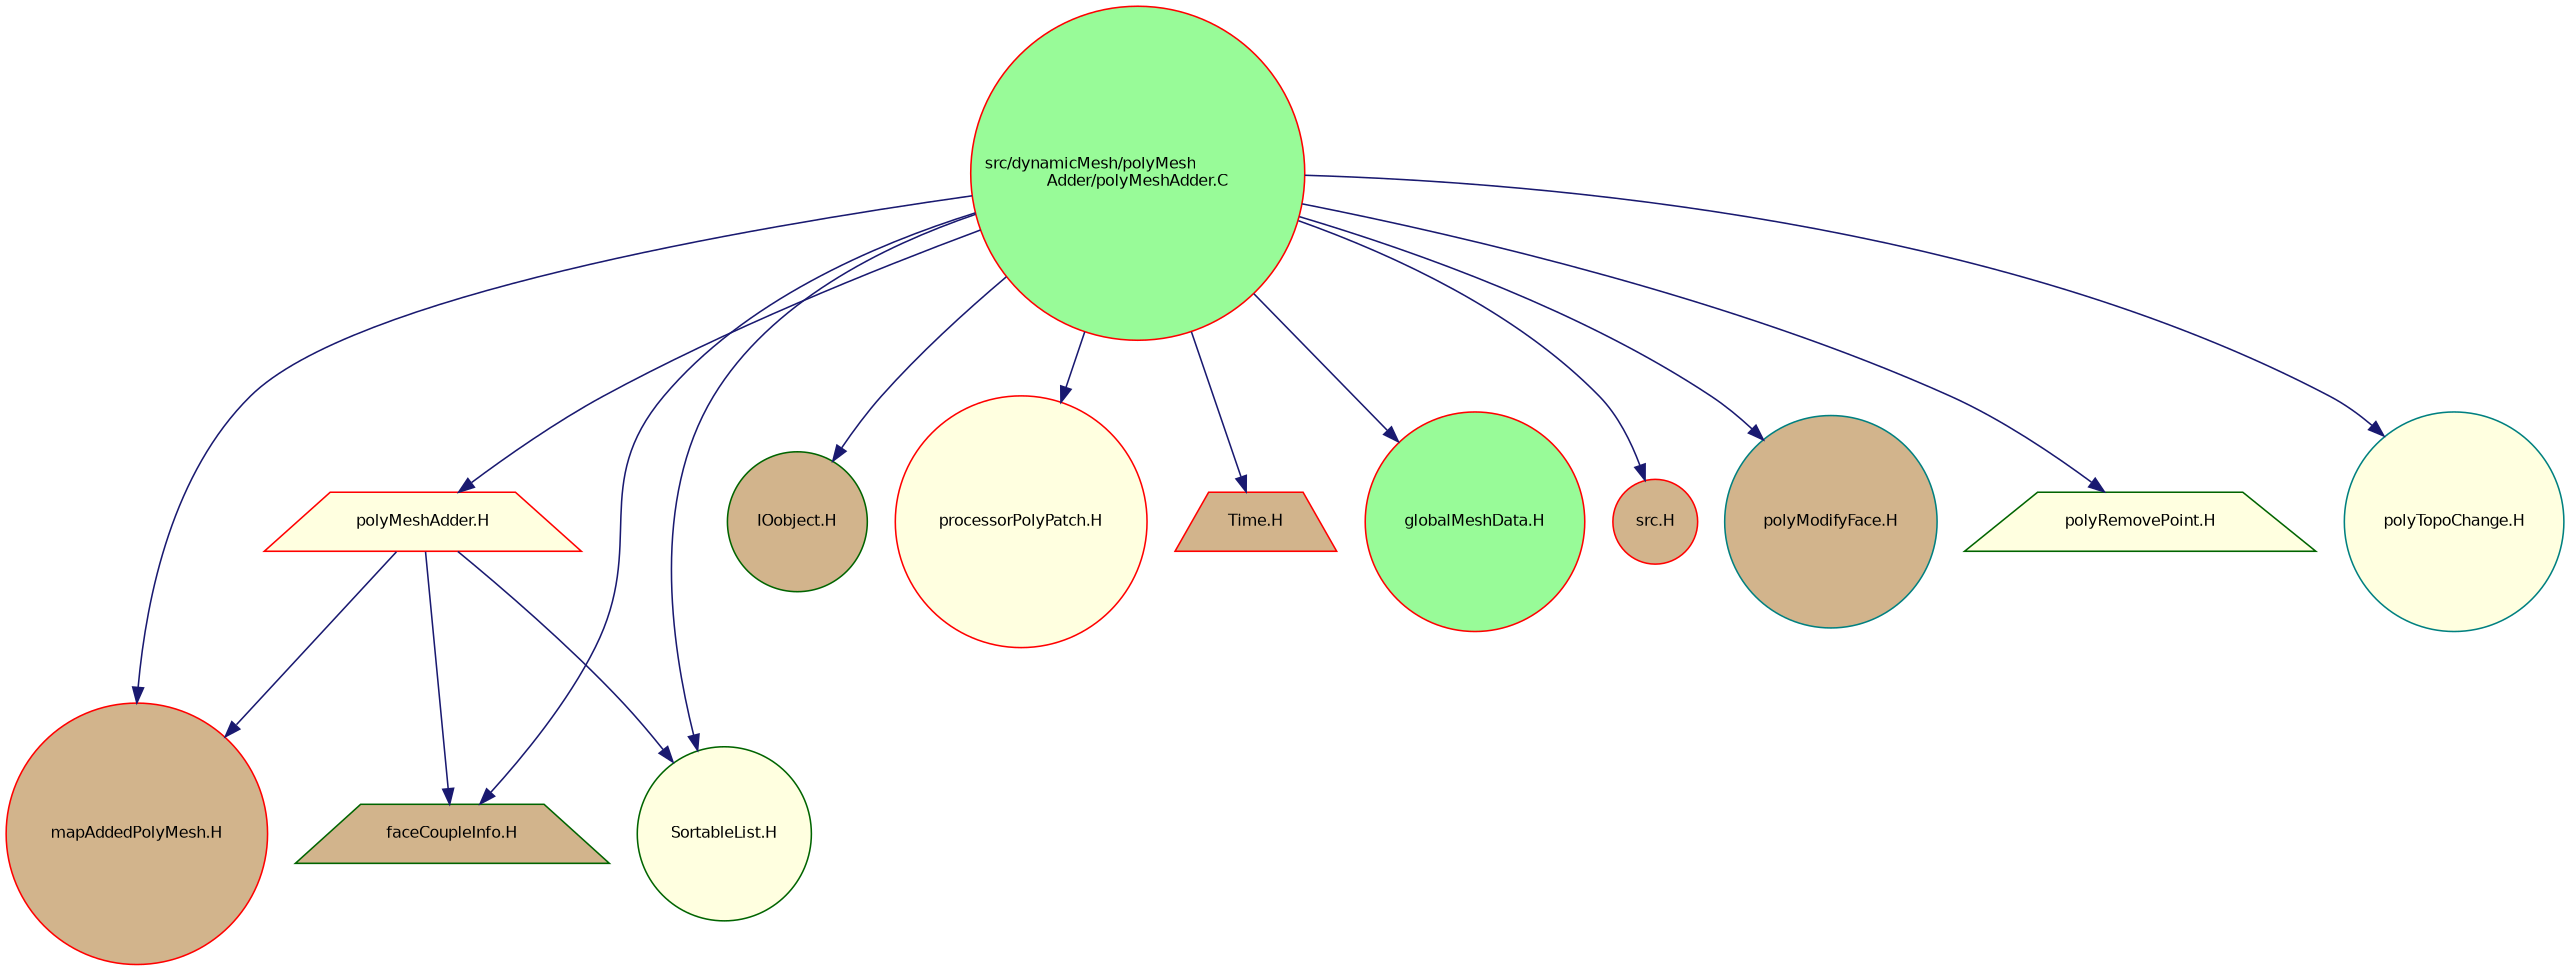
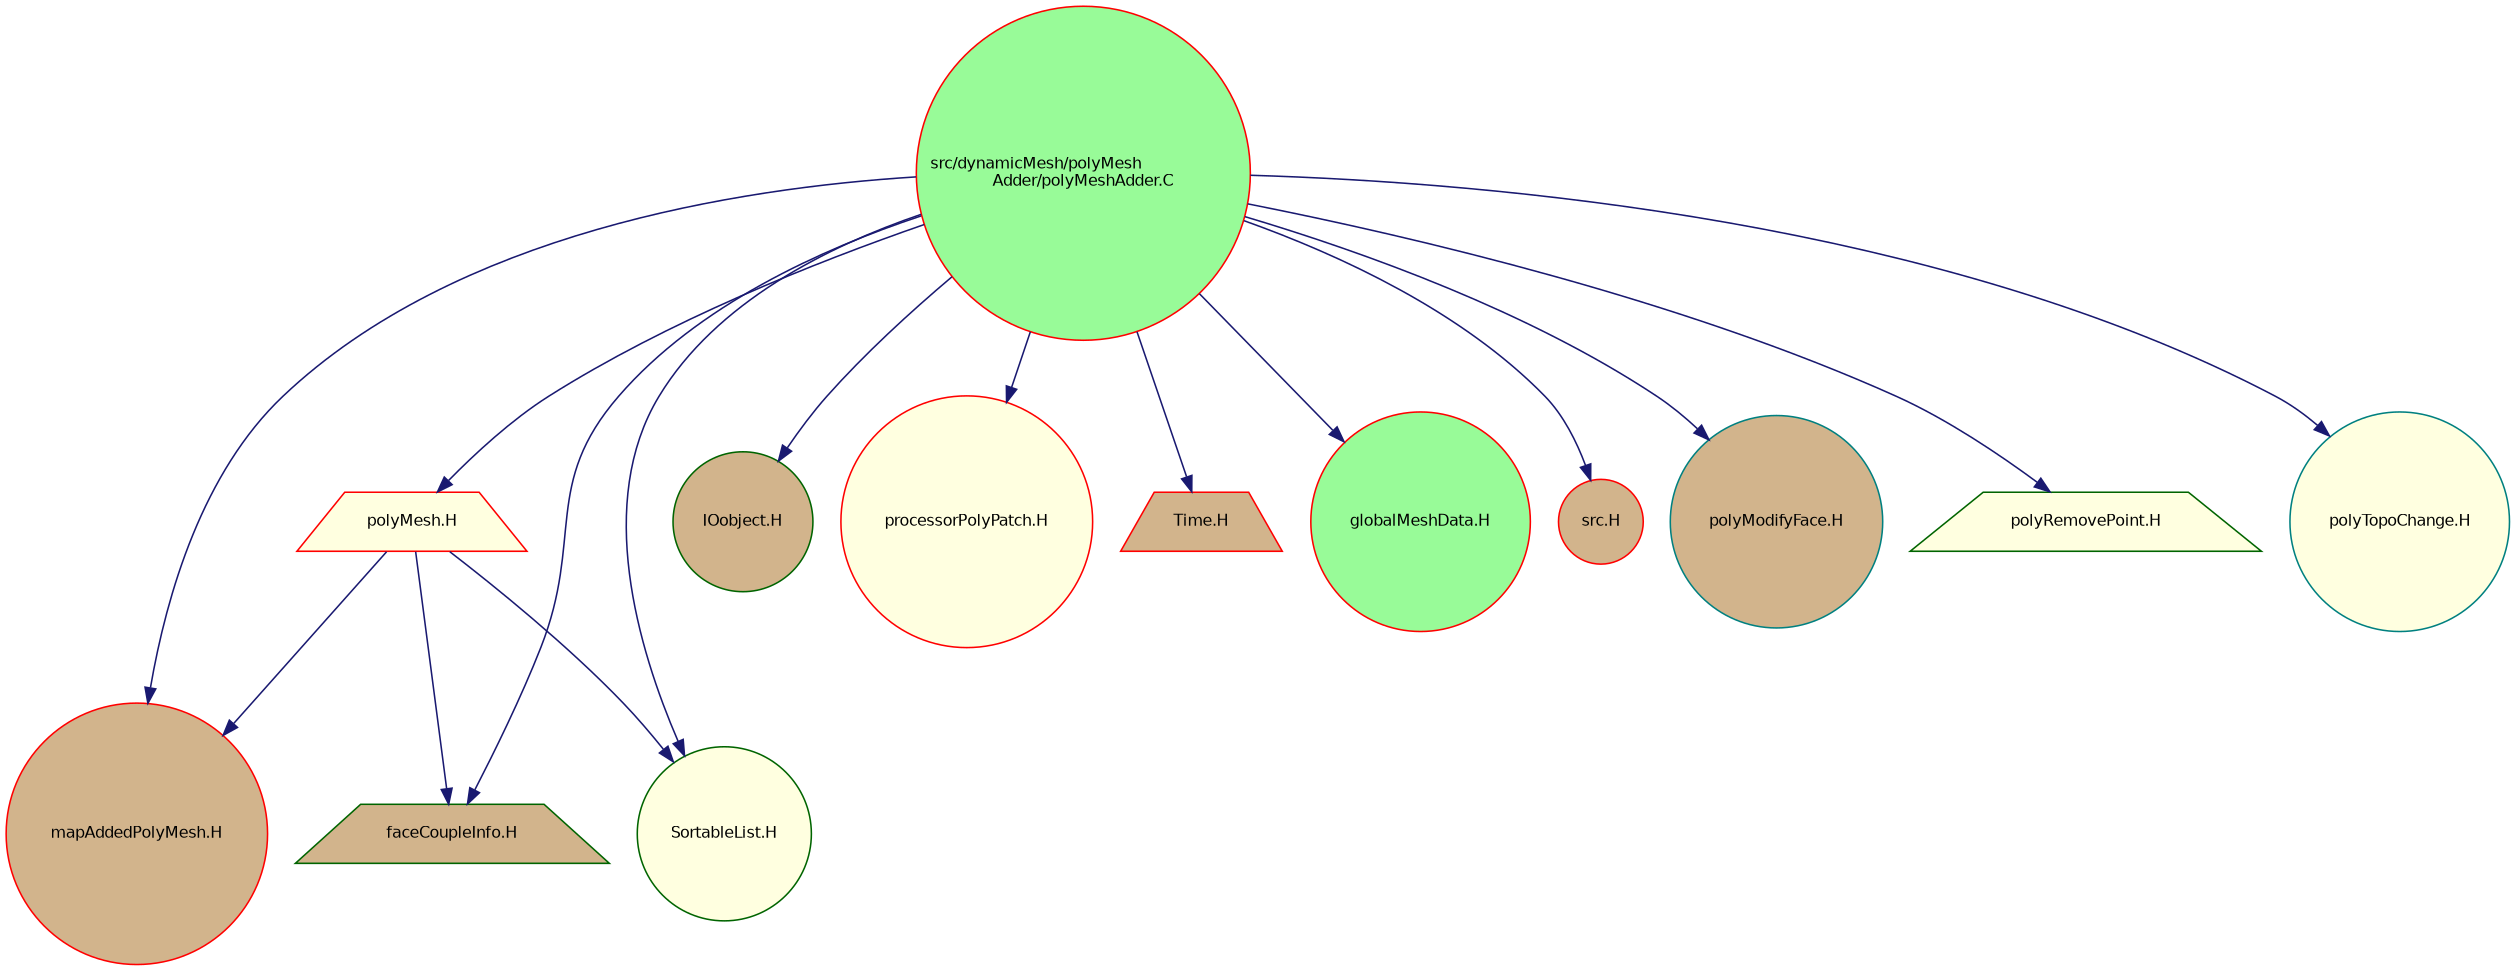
(423, 522) -> (412, 522)
